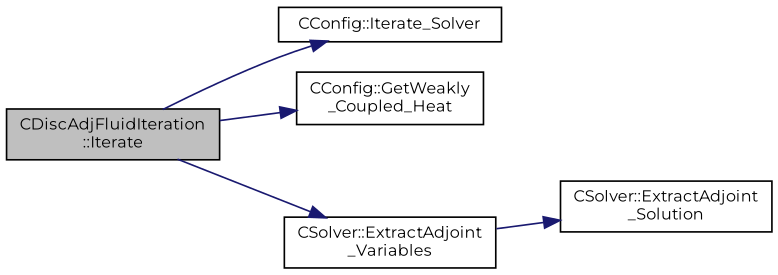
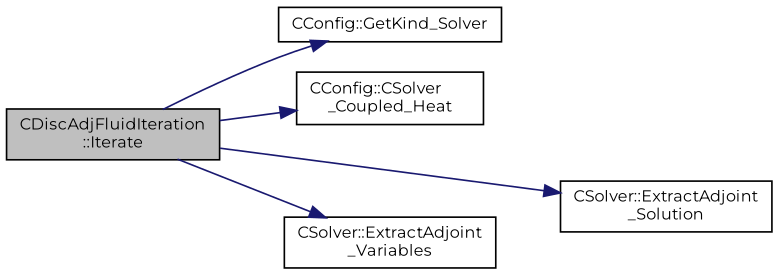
(390, 25) -> (390, 25)
(390, 98) -> (390, 98)
(520, 226) -> (382, 169)
